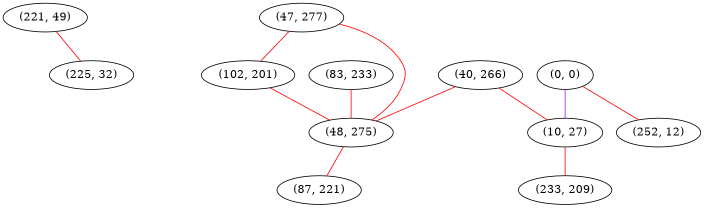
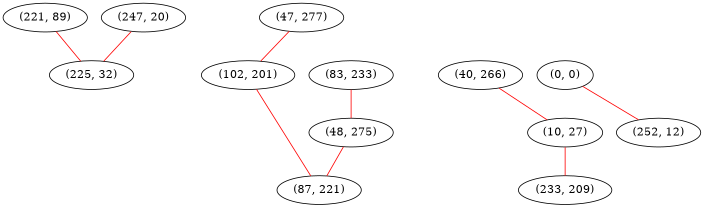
(45, 18) -> (45, 18)
none -> (143, 18)
(401, 61) -> none
(300, 104) -> (284, 133)
(416, 104) -> none
(565, 104) -> none
